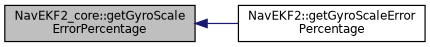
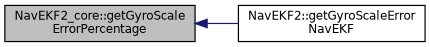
(332, 23) -> (332, 23)
